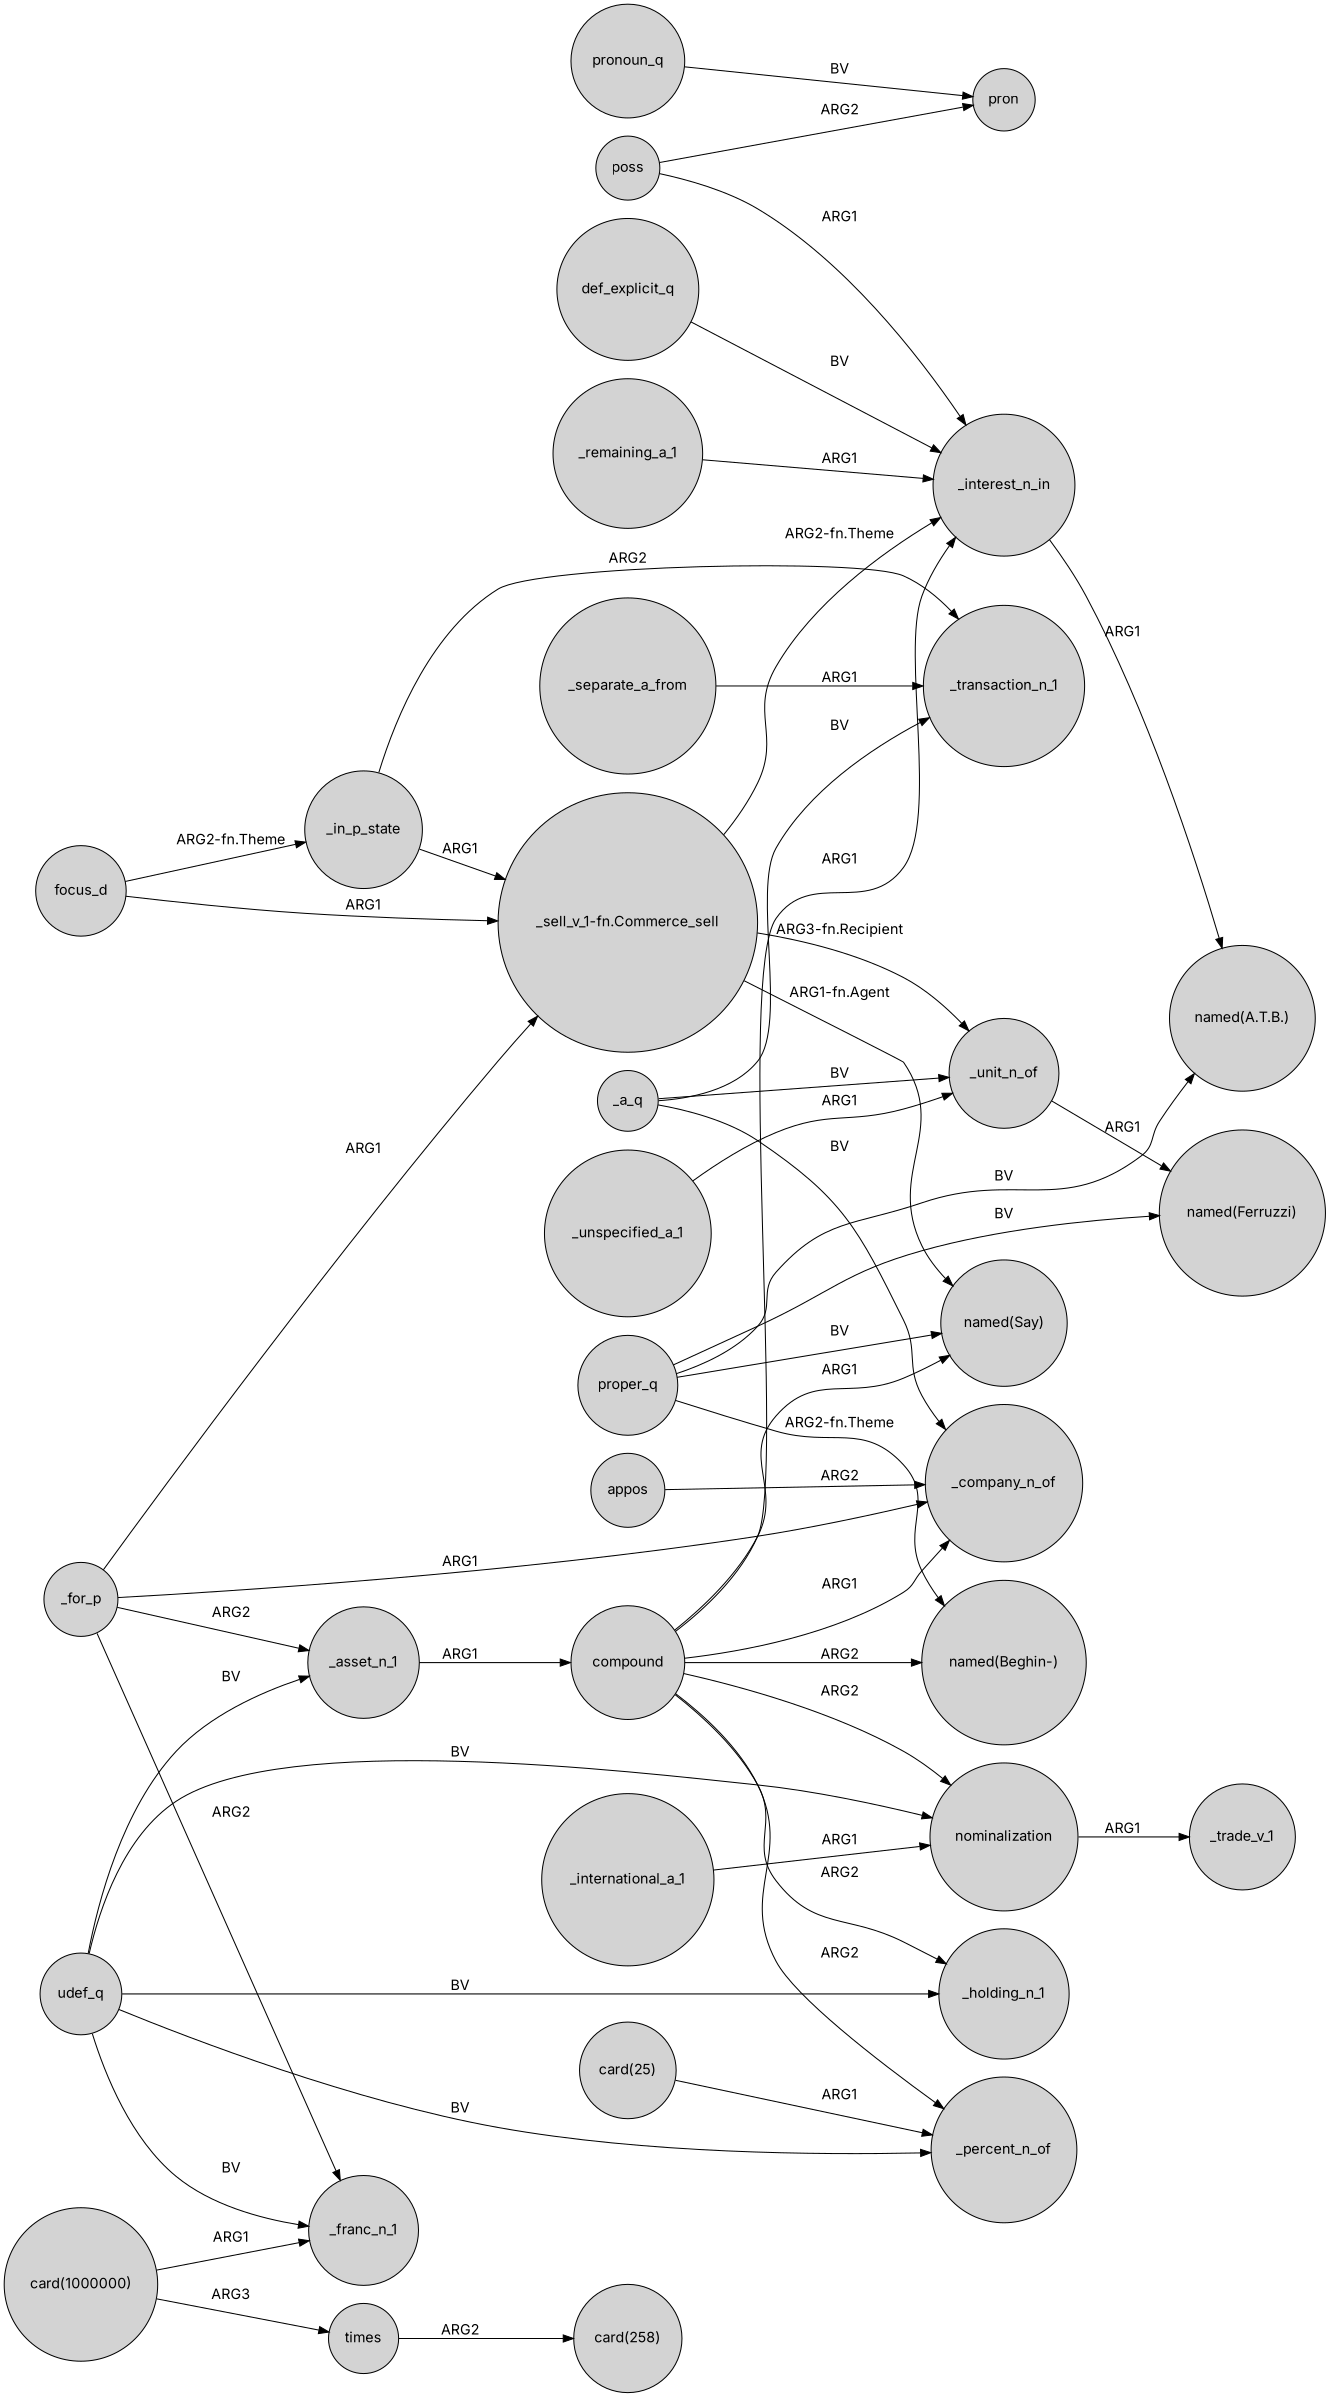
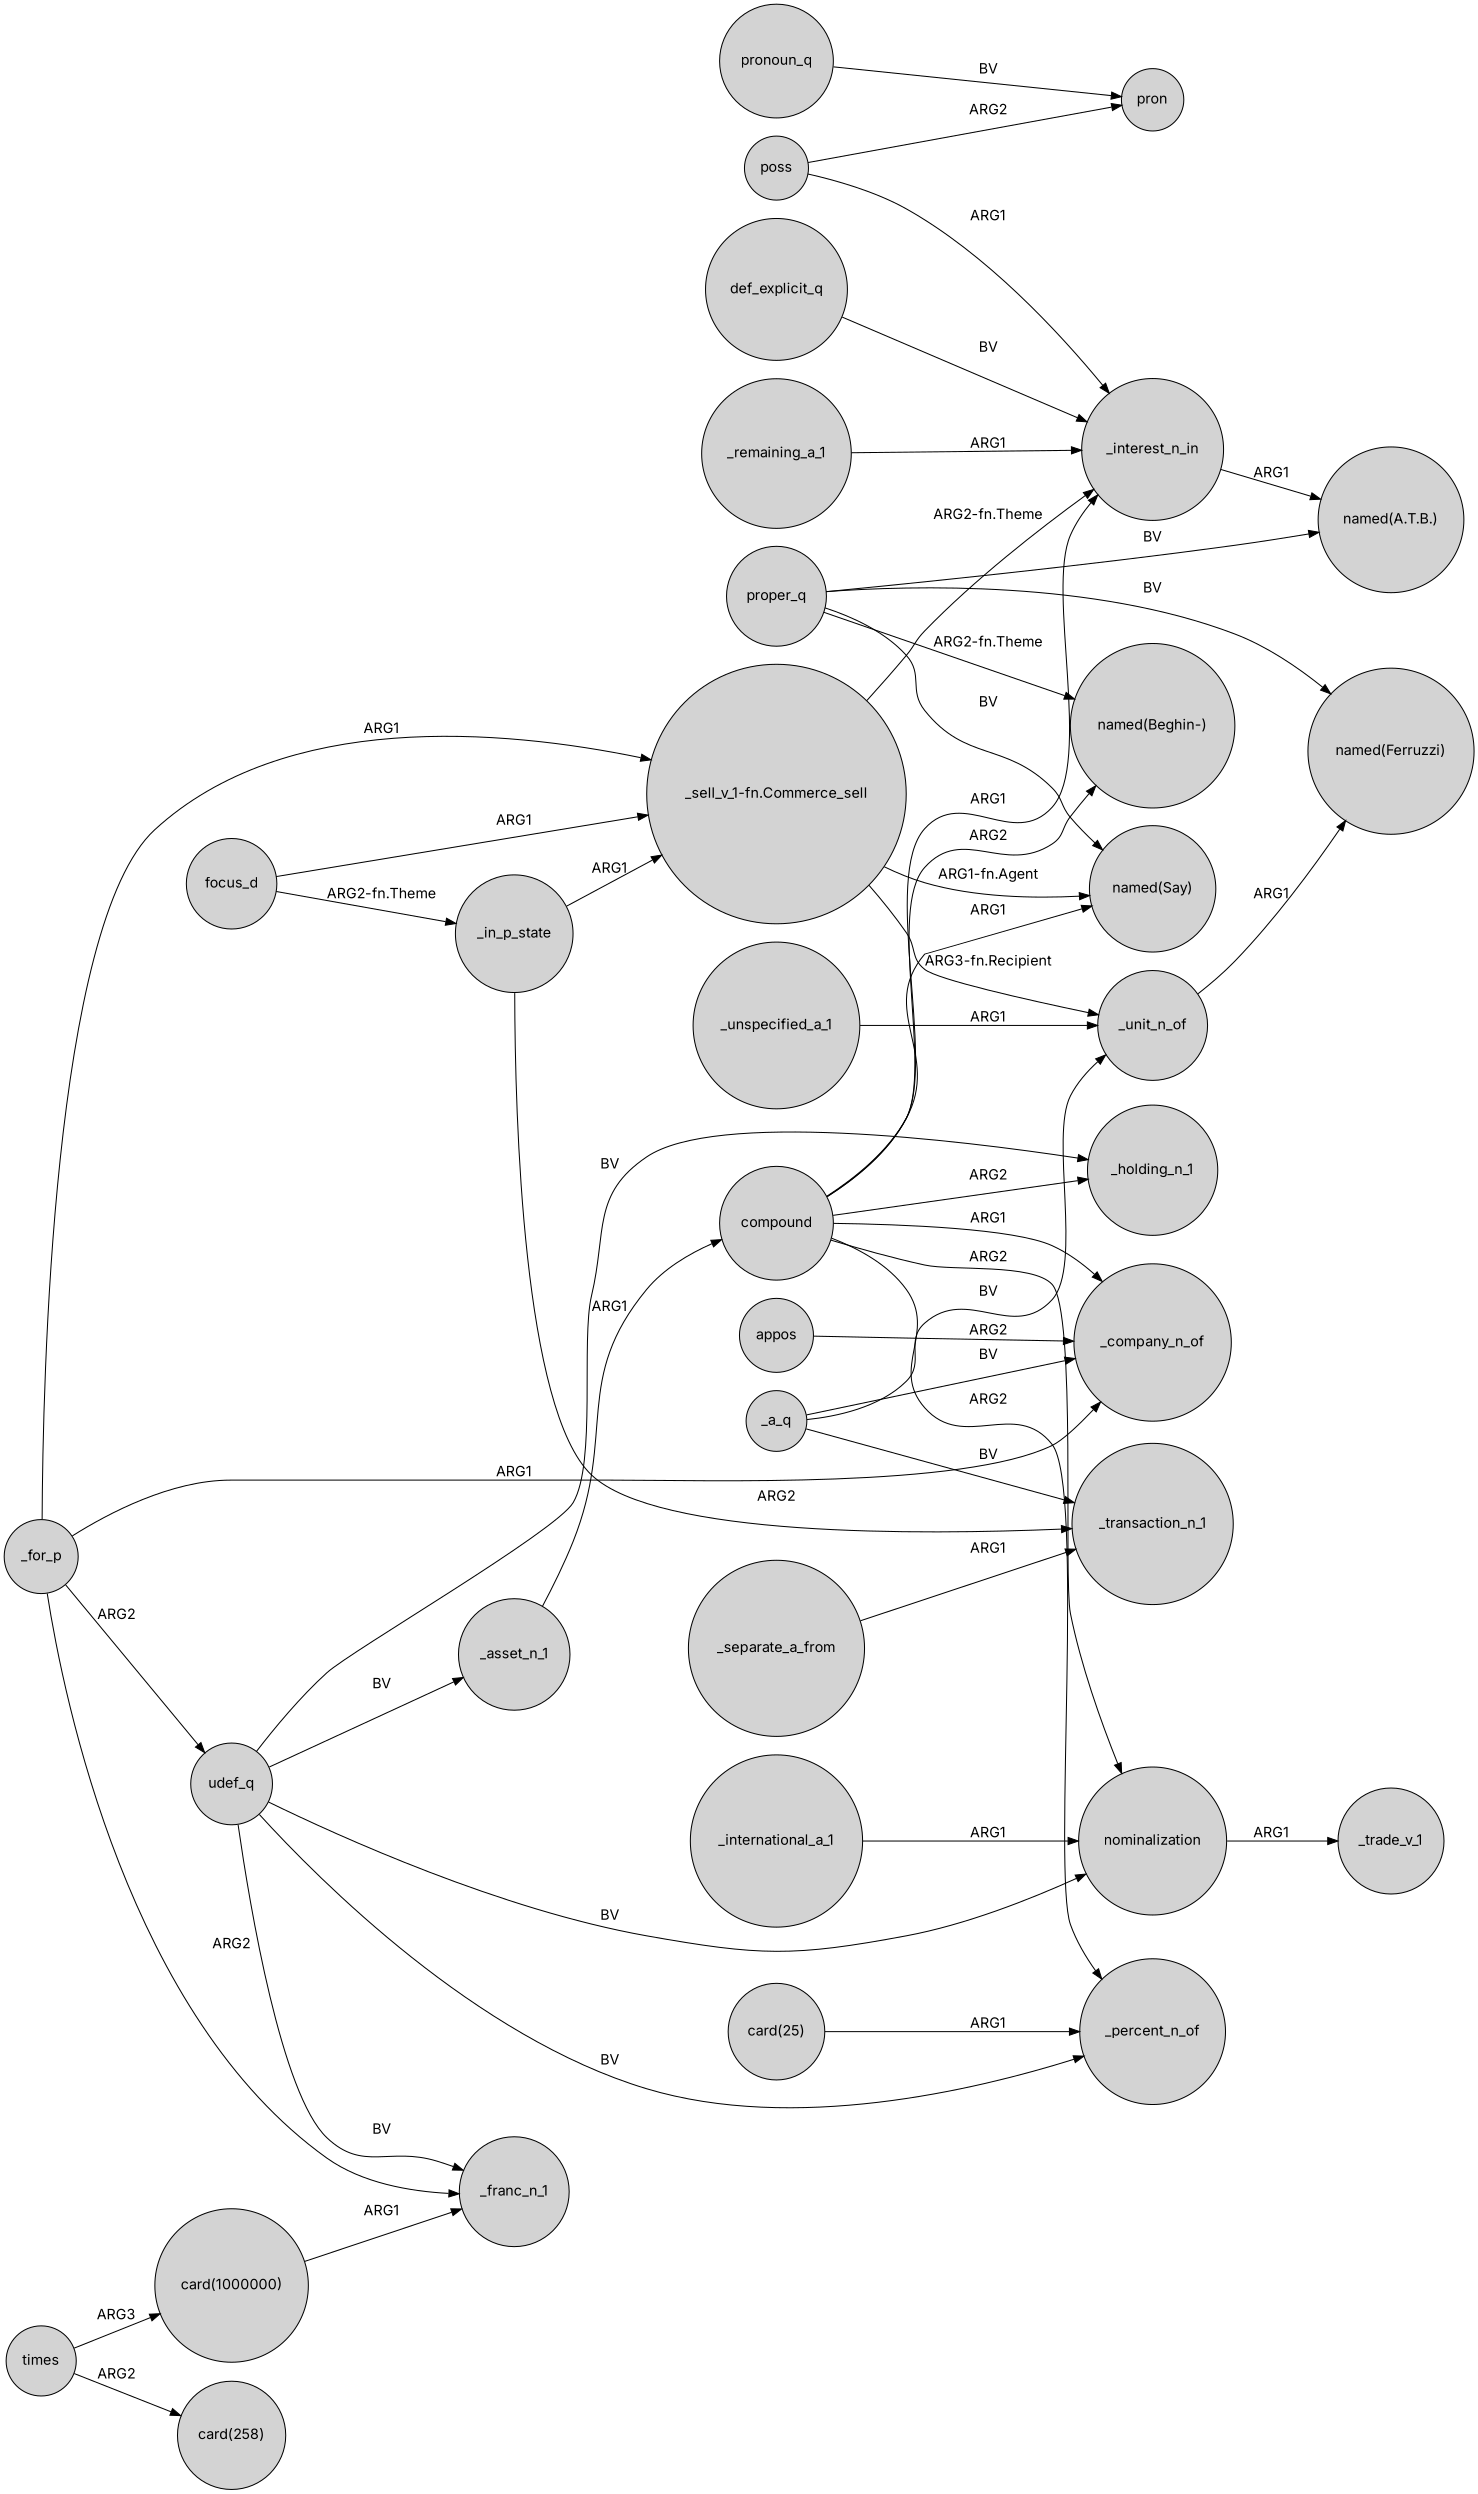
(208, 1628) -> (132, 1665)
(238, 2314) -> (112, 2333)
